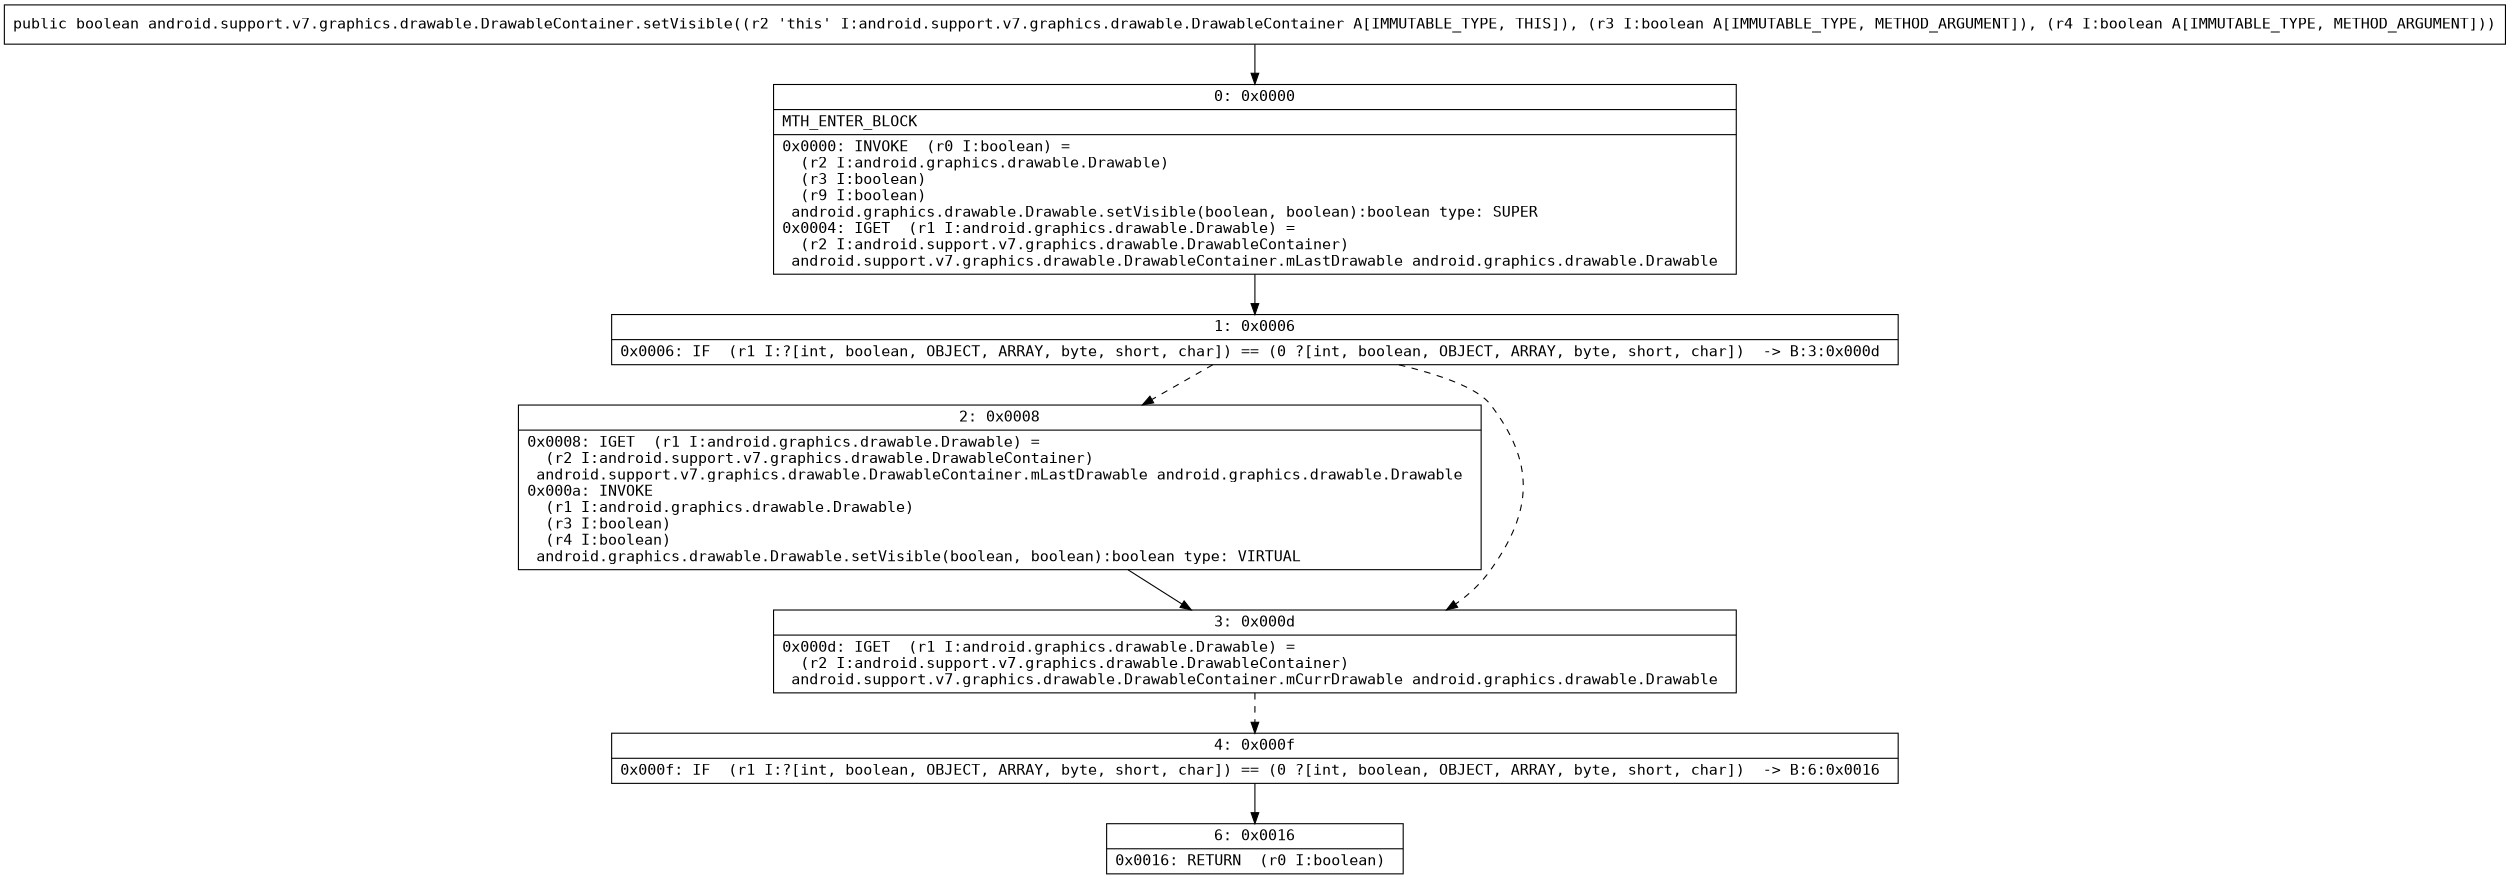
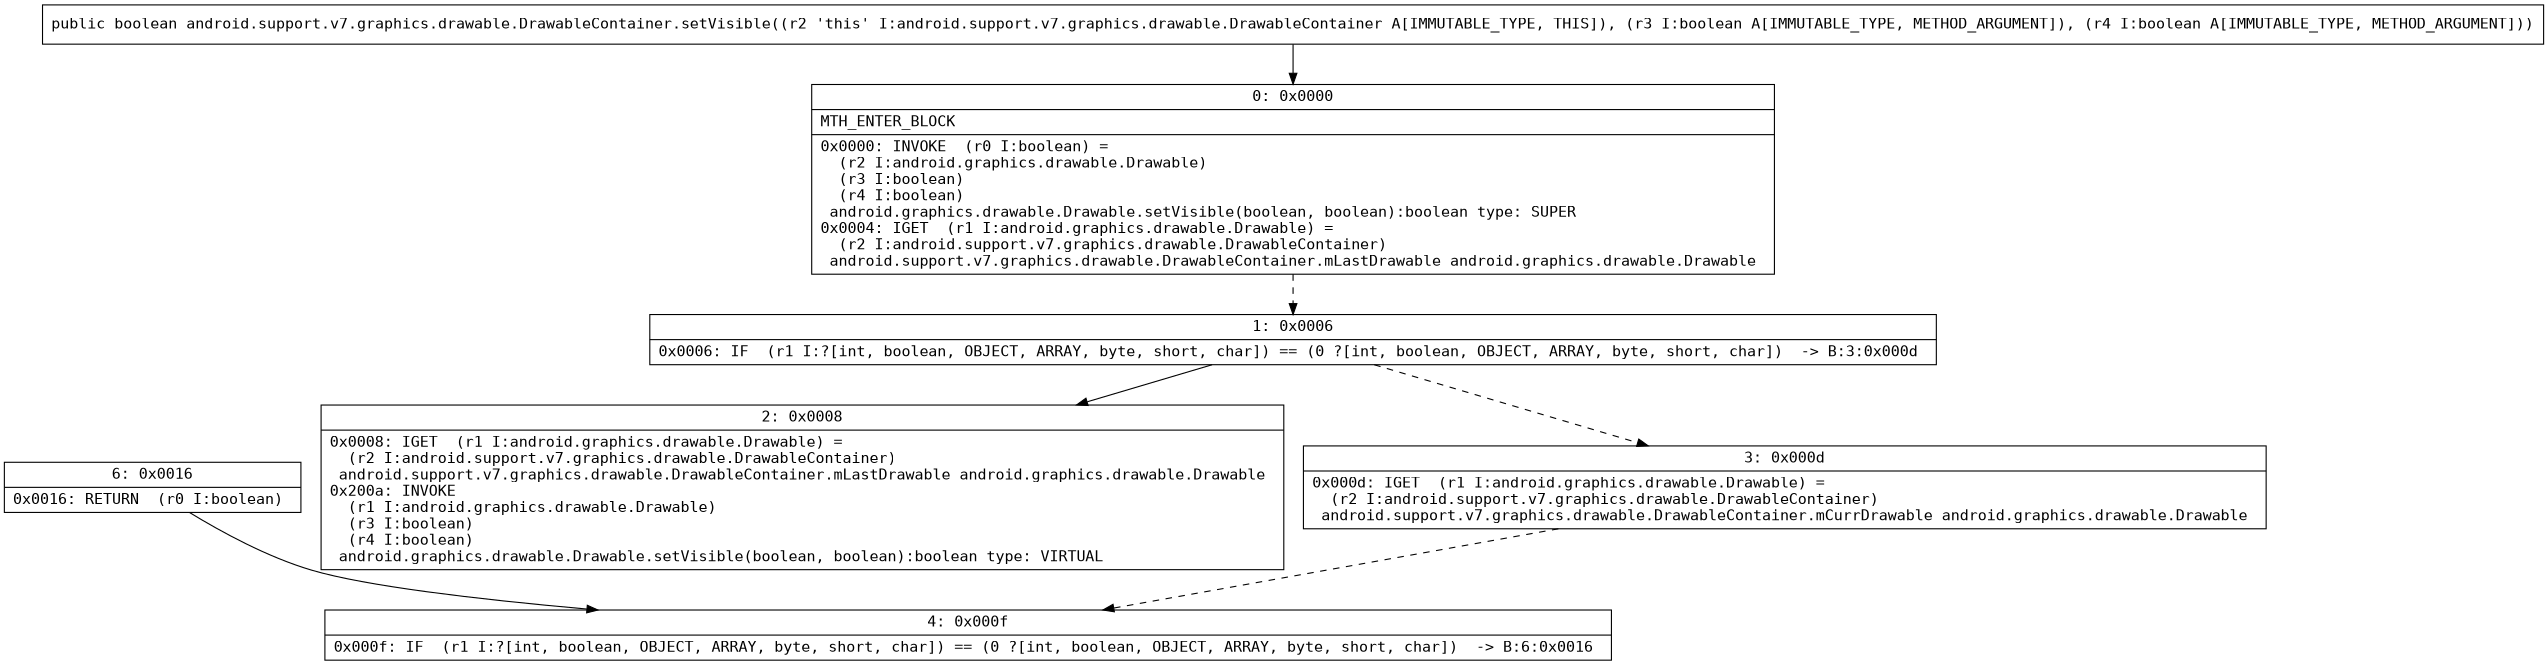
(855, 196) -> (893, 196)
(1255, 289) -> (1293, 289)
(1182, 382) -> (1150, 383)
(600, 491) -> (402, 491)
(1155, 587) -> none
(1255, 798) -> (382, 585)
